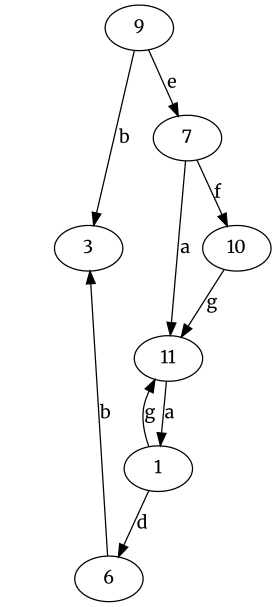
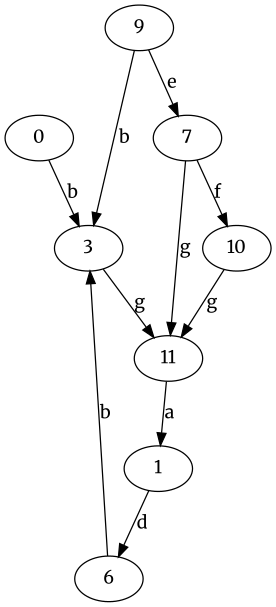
none -> (39, 138)
(186, 248) -> (186, 248)
(143, 418) -> (125, 298)
